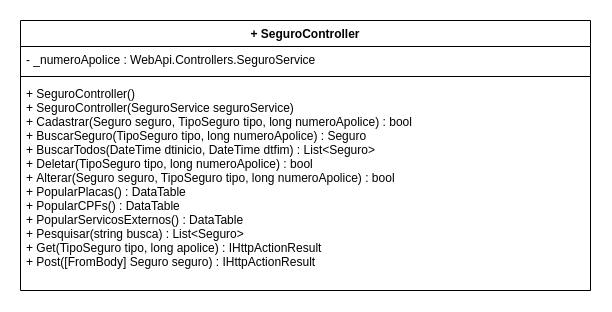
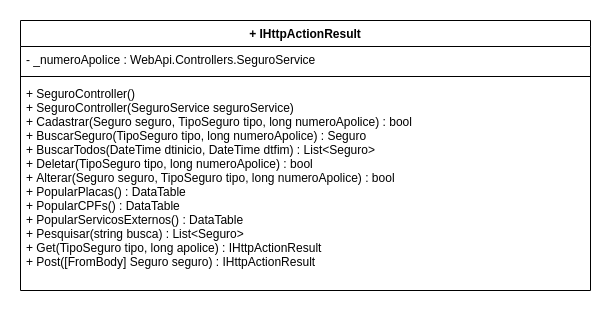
(305, 34) -> (305, 34)
